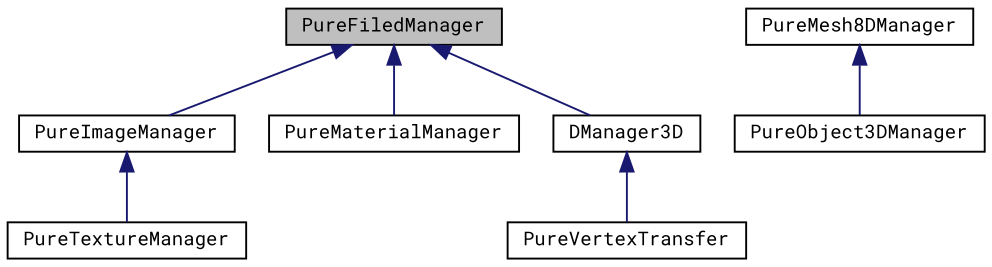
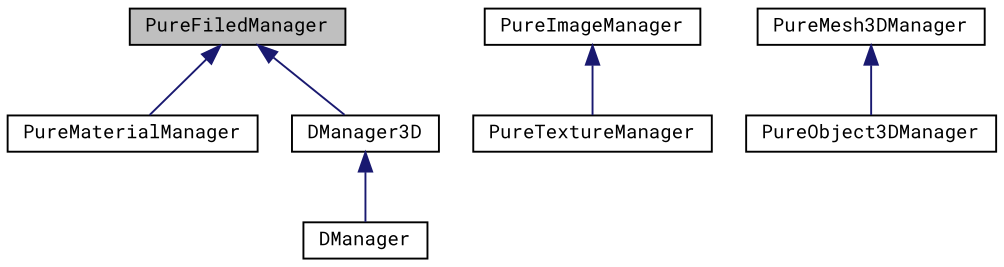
(860, 27) -> (871, 27)
(251, 84) -> none
(627, 240) -> (365, 240)
